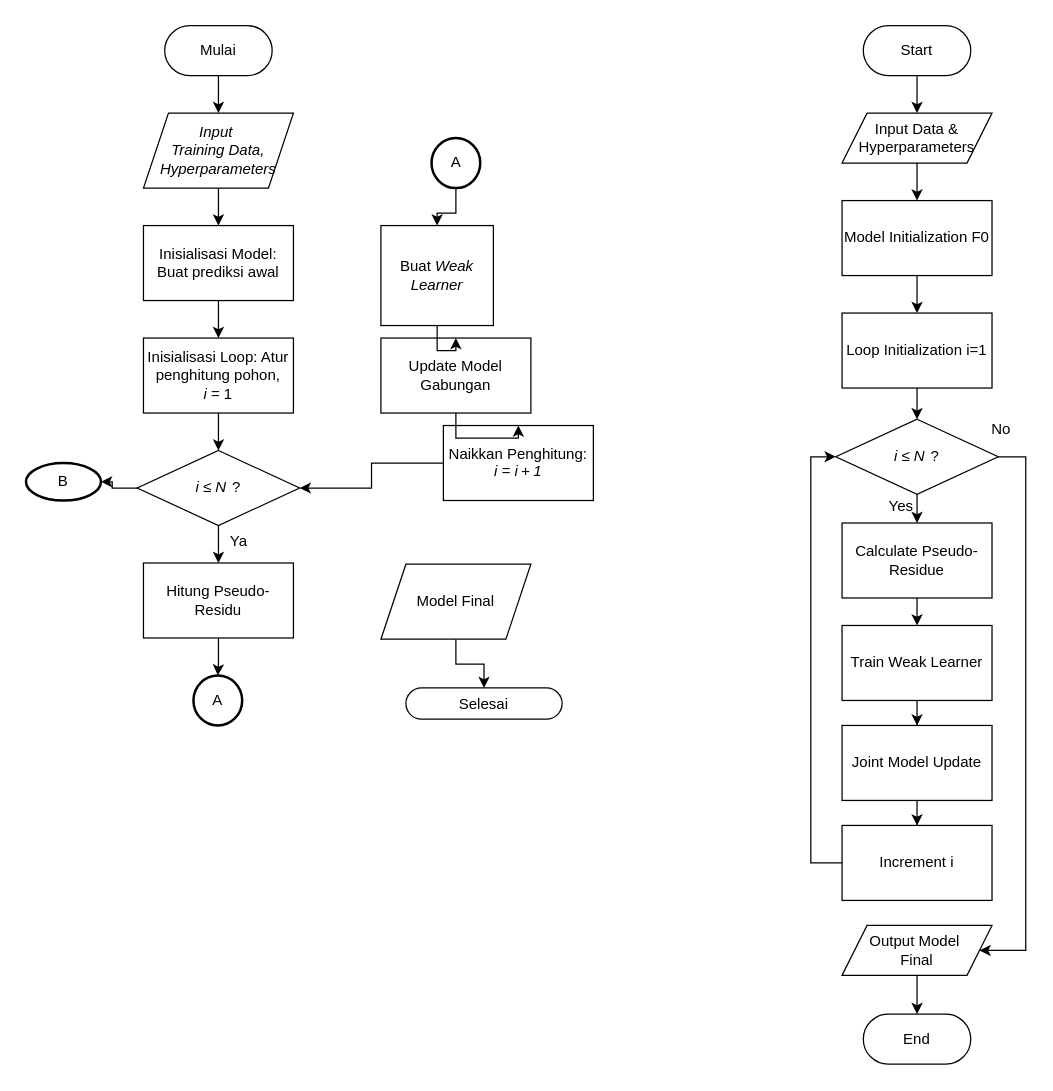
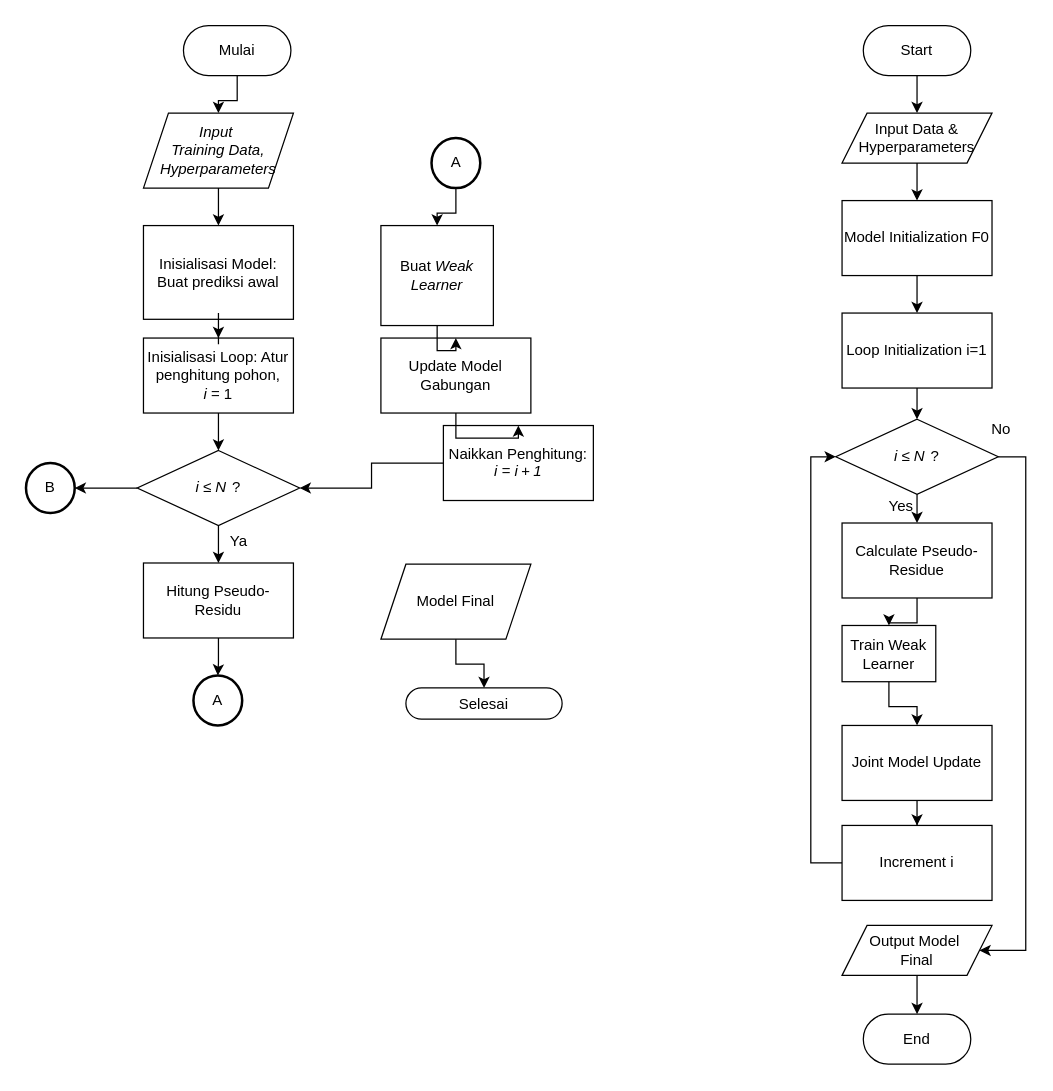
(218, 51) -> (237, 51)
(218, 263) -> (218, 273)
(63, 482) -> (50, 488)
(917, 663) -> (889, 654)
